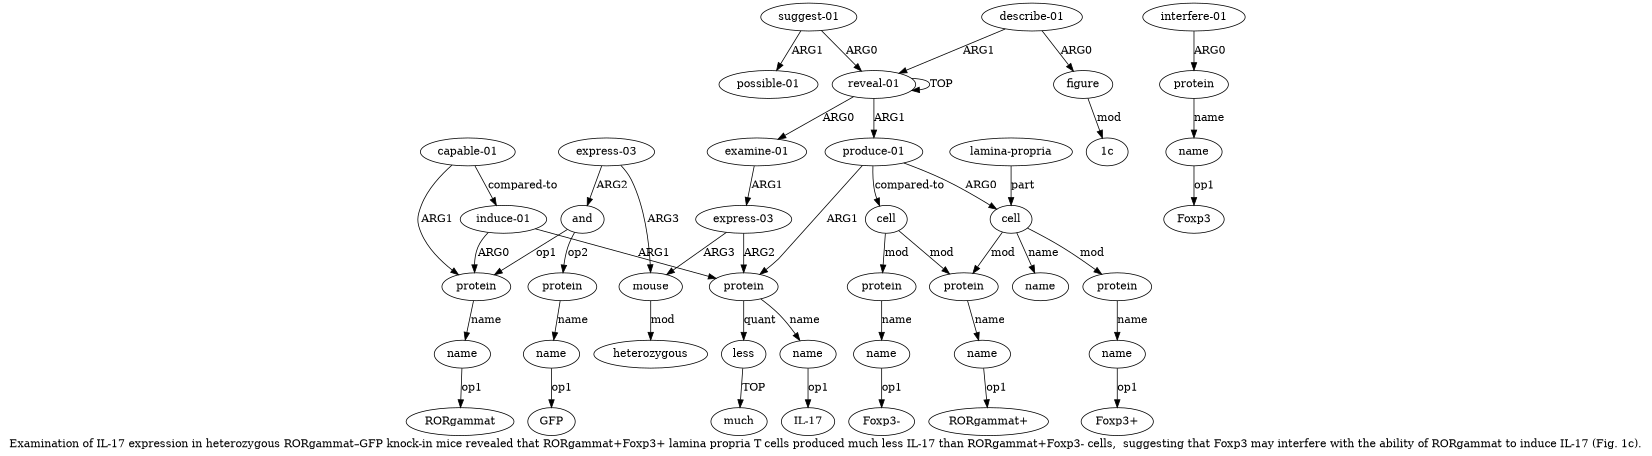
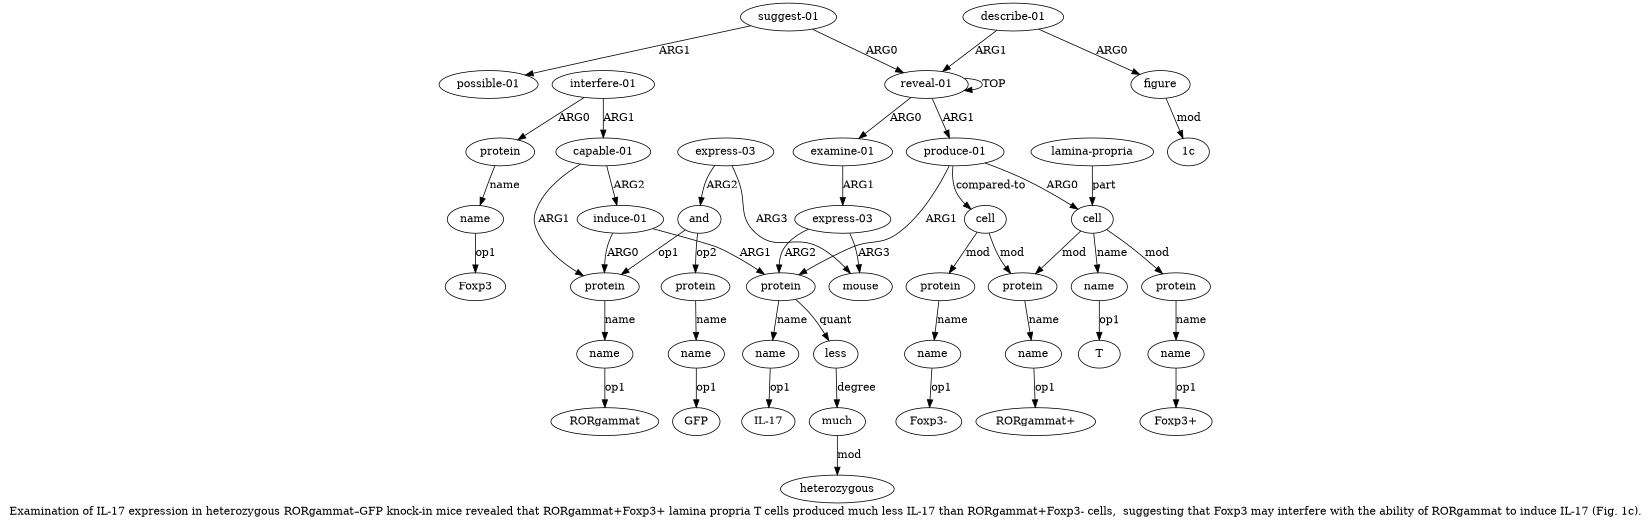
none -> (603, 114)
(523, 186) -> (629, 186)
(651, 317) -> (837, 451)
none -> (1099, 354)
(754, 388) -> (857, 388)
